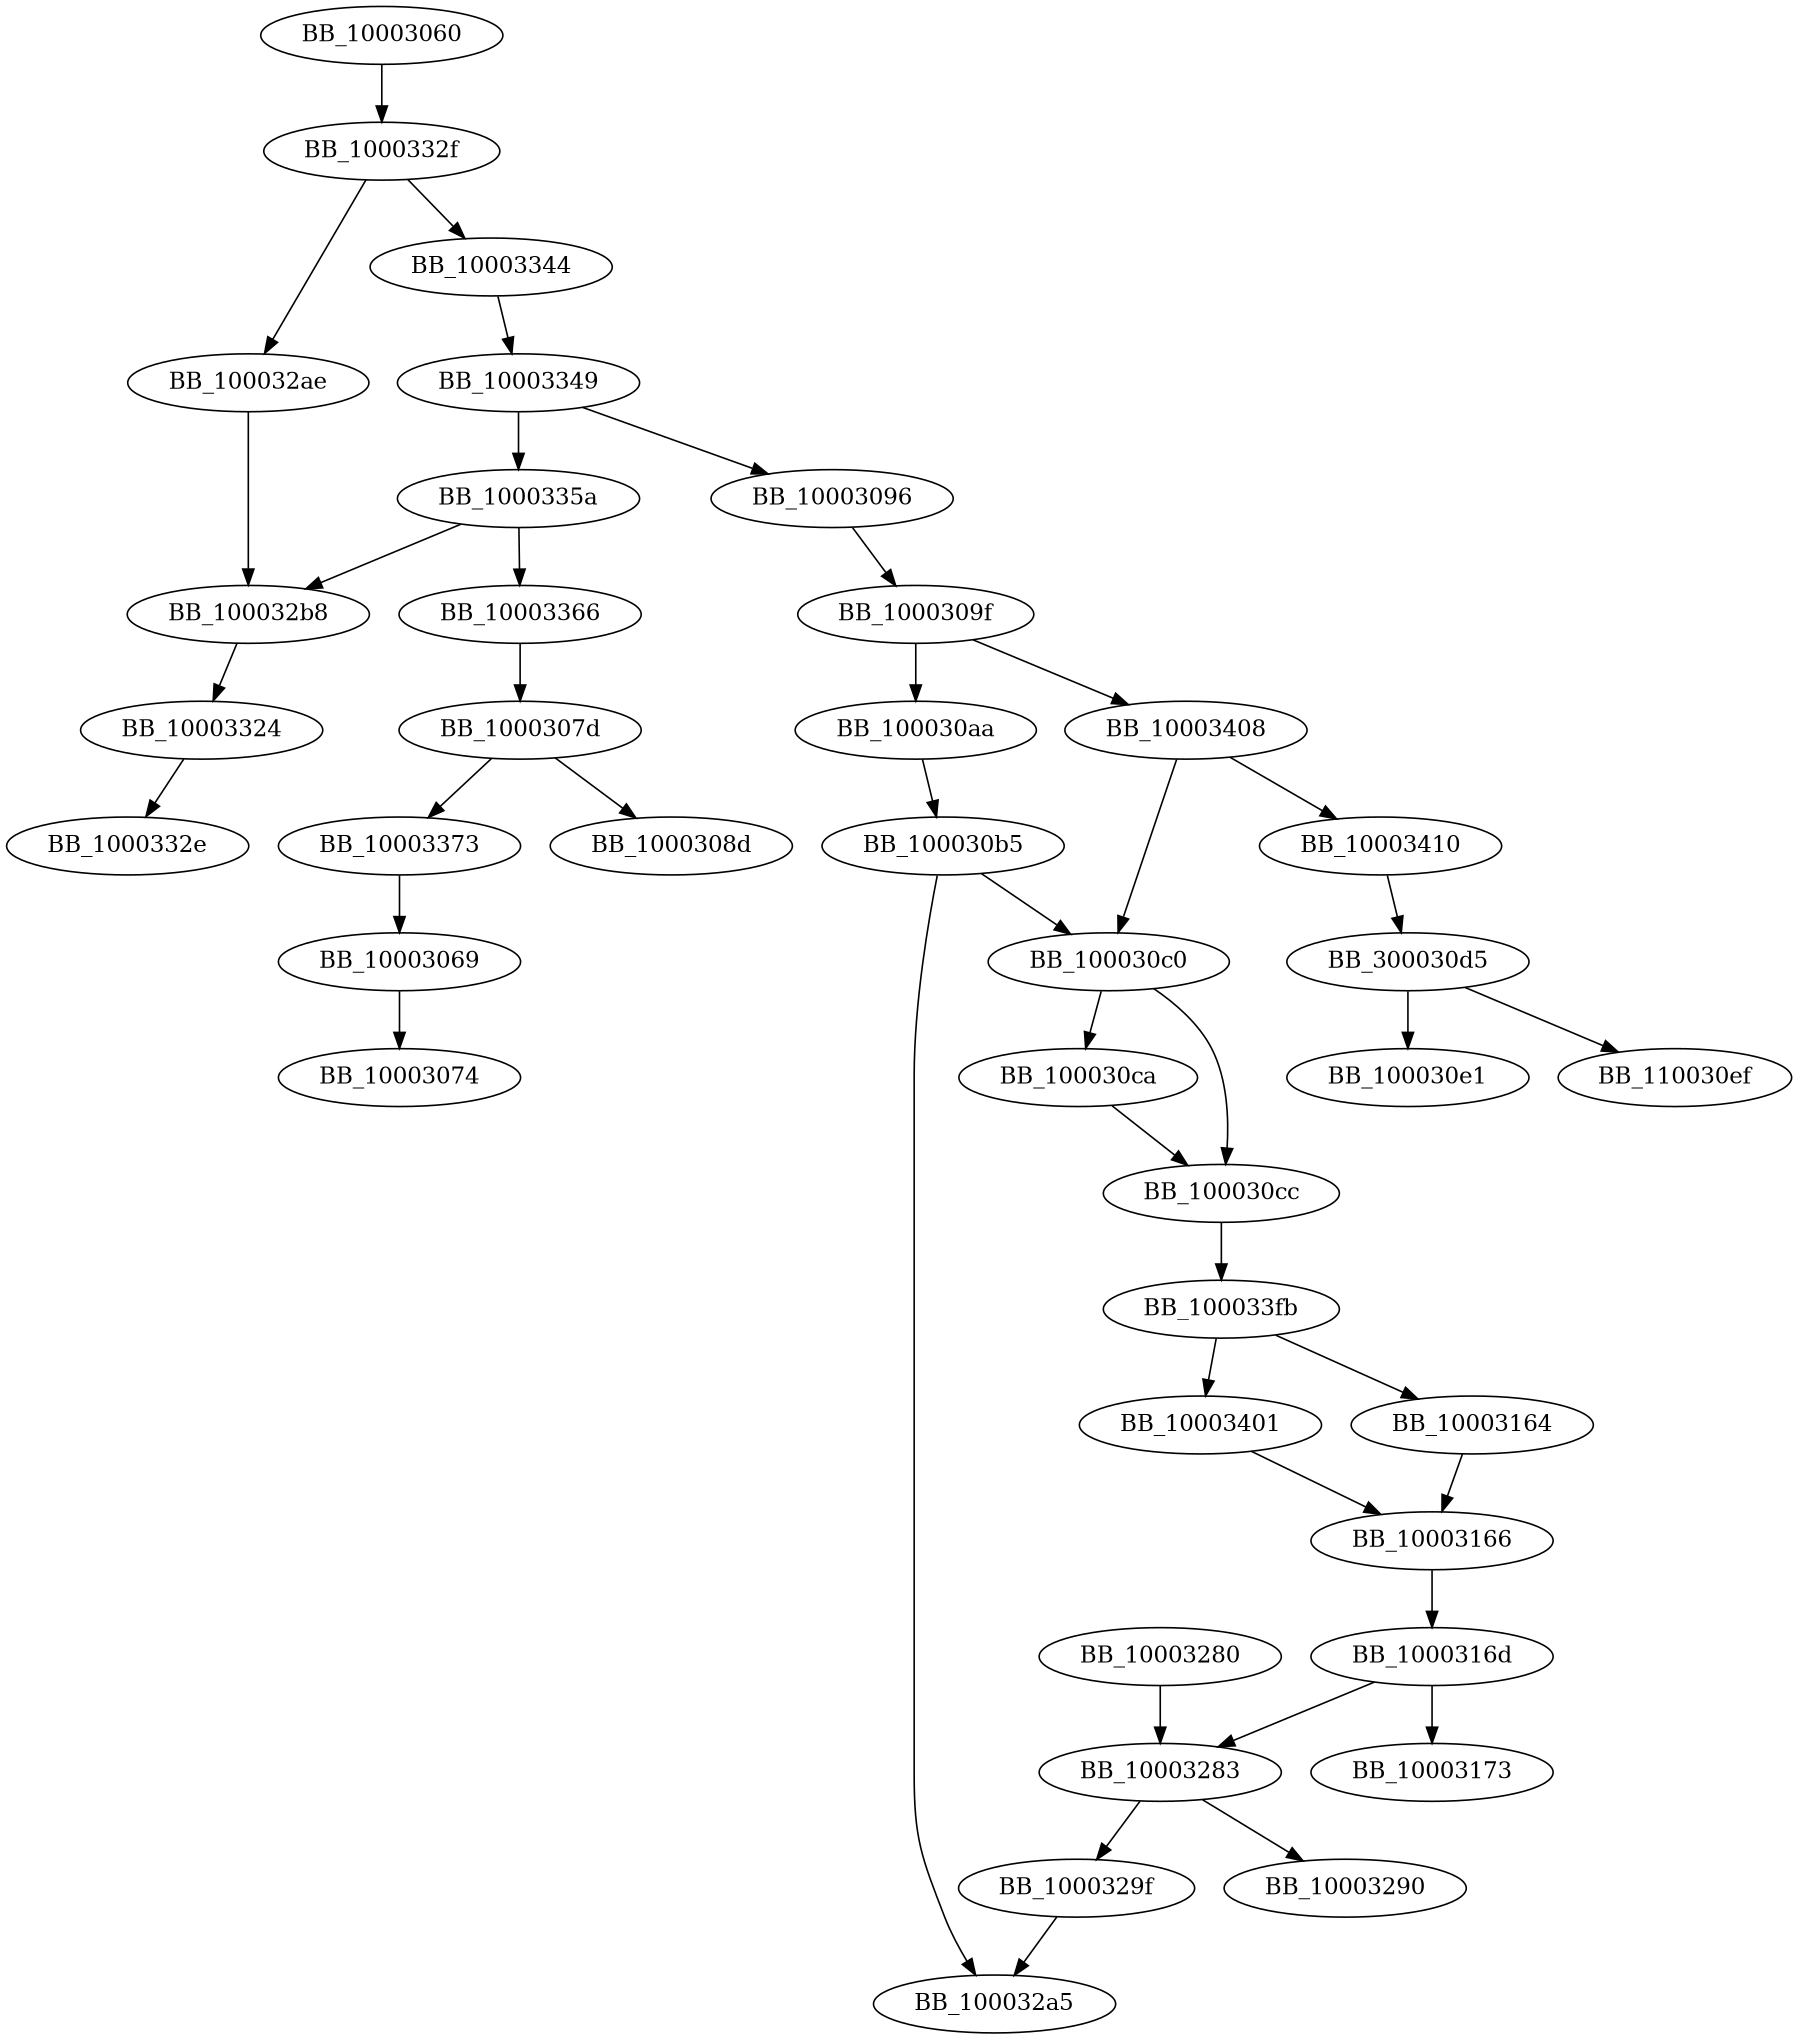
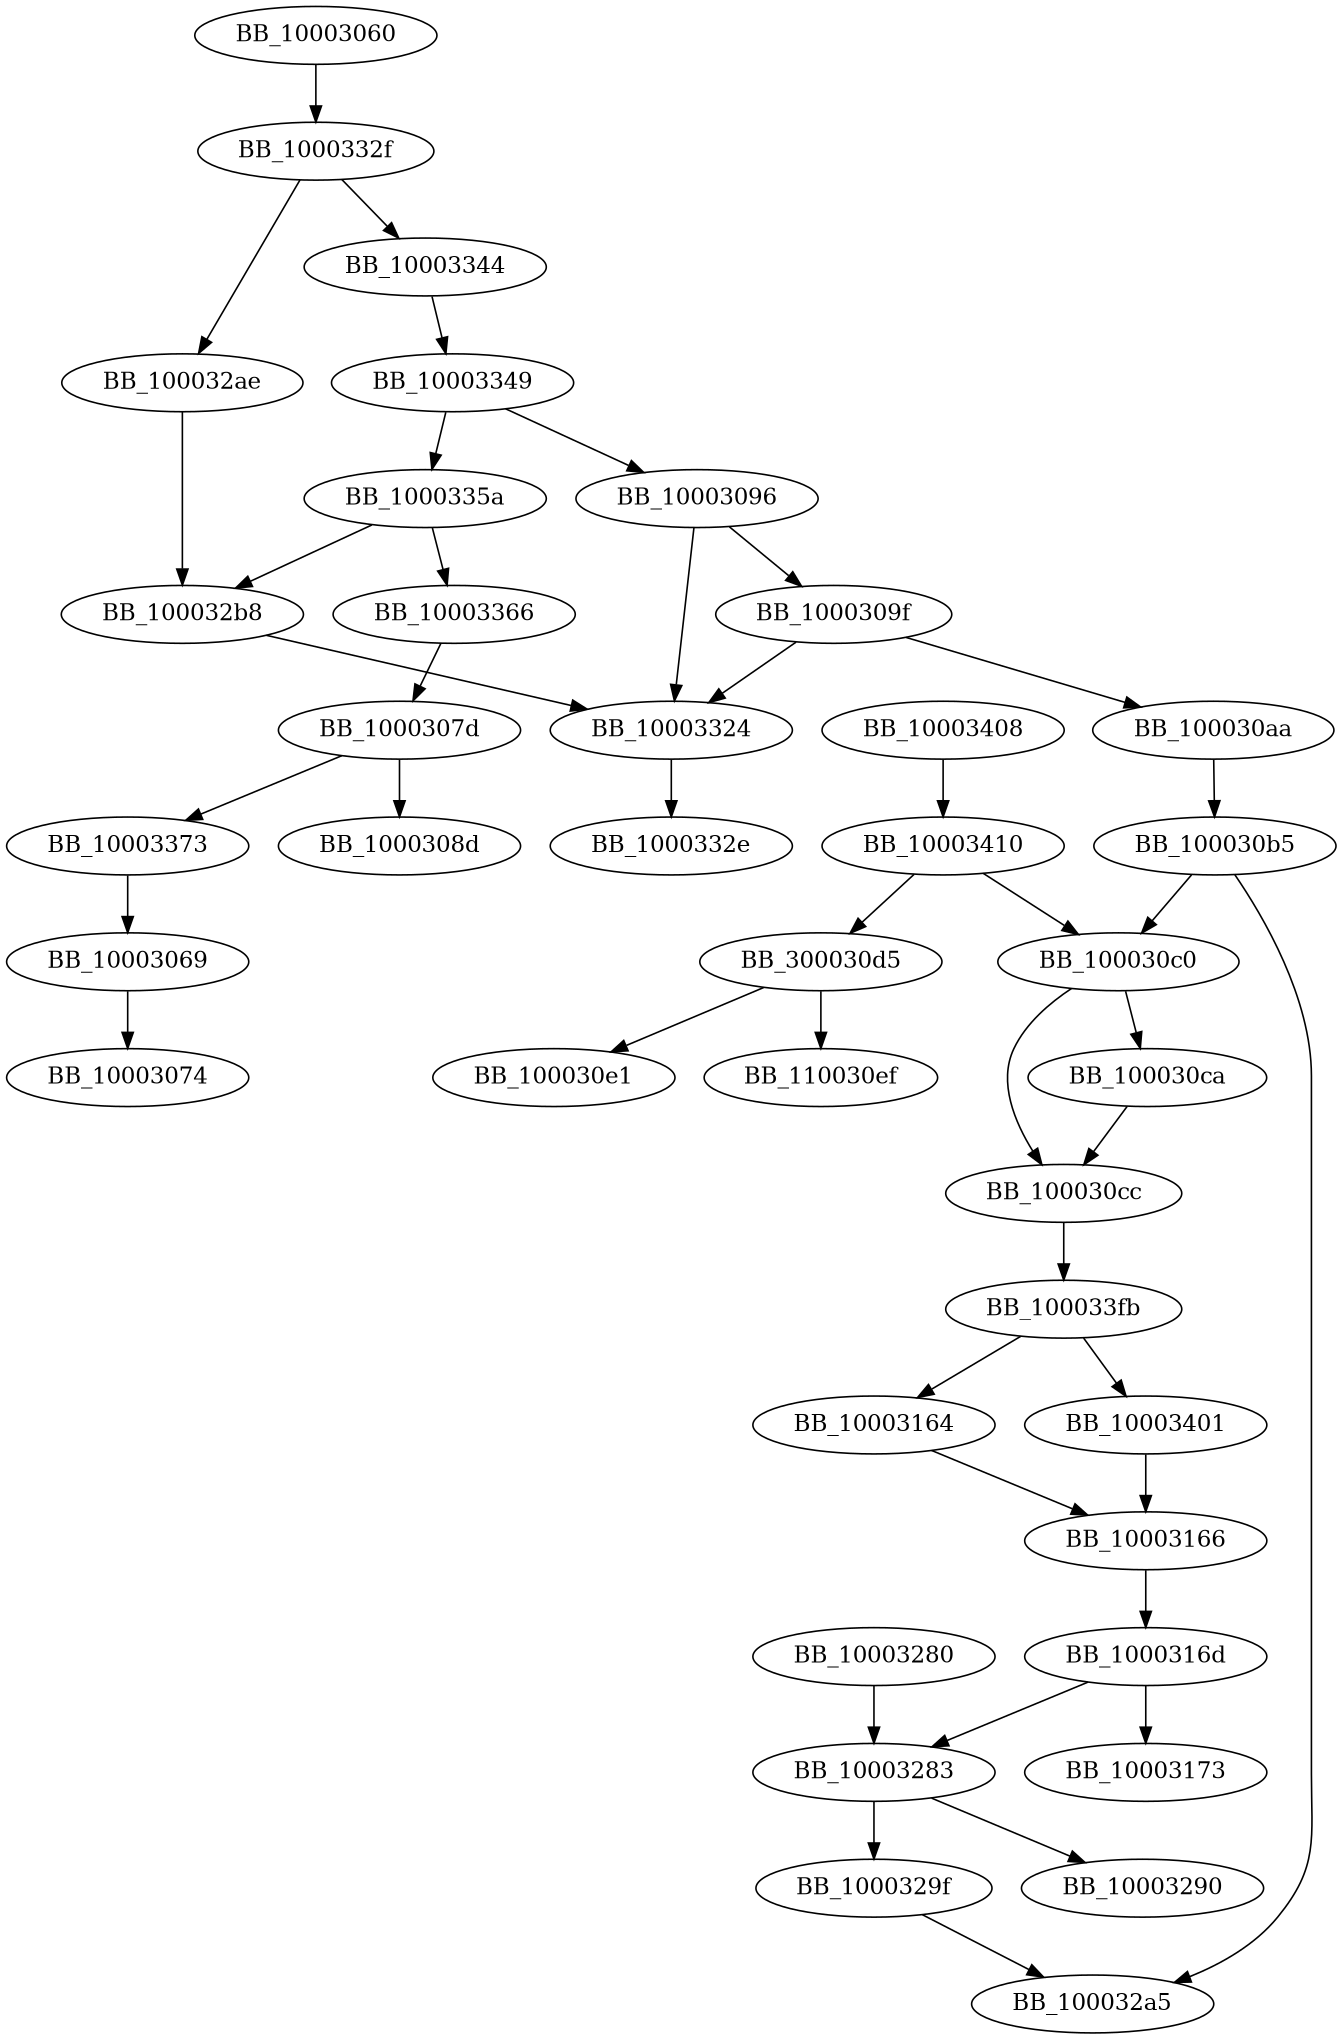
none -> (685, 606)
(1043, 669) -> (759, 668)
(1150, 838) -> (1024, 899)
